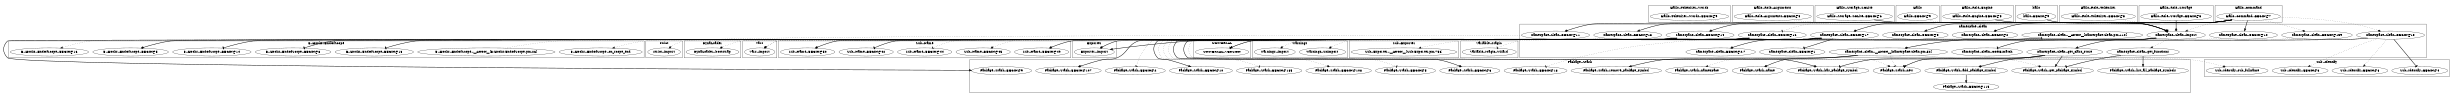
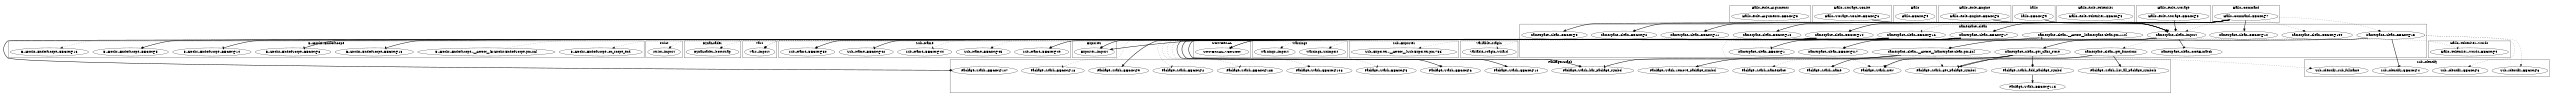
(1939, 23) -> (2373, 39)
